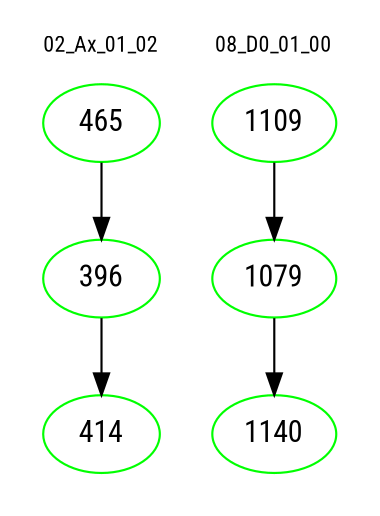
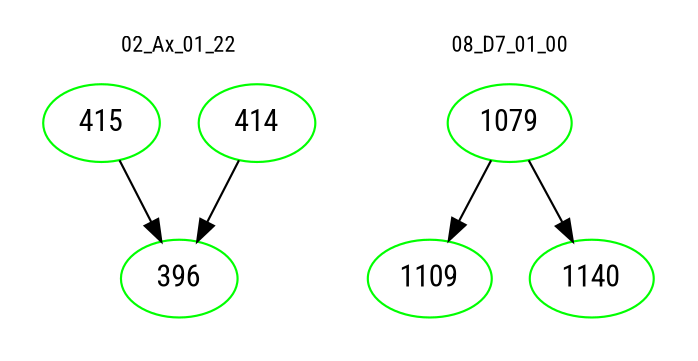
(102, 46) -> (179, 46)
(274, 46) -> (511, 46)
(102, 123) -> (102, 123)
(274, 190) -> (475, 191)
(102, 346) -> (223, 191)
